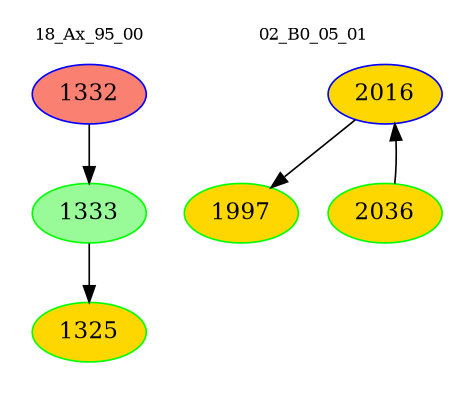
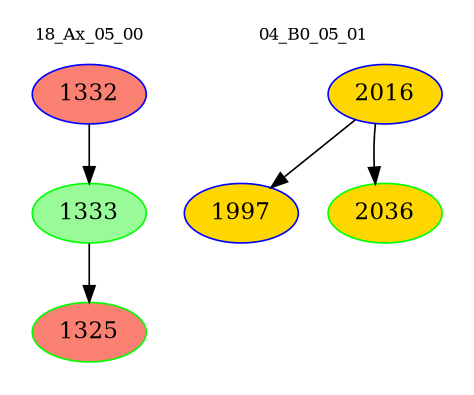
(89, 36) -> (89, 36)
(313, 36) -> (313, 36)
(396, 162) -> (374, 145)
(241, 213) -> (241, 213)
(89, 332) -> (89, 332)
